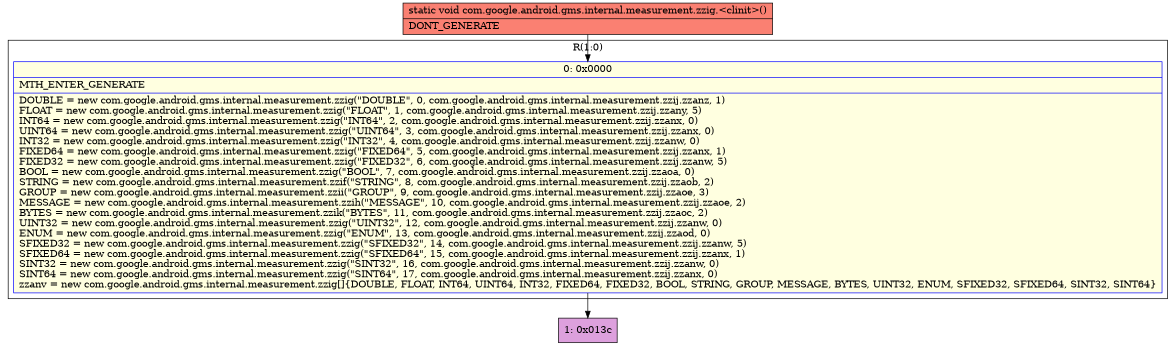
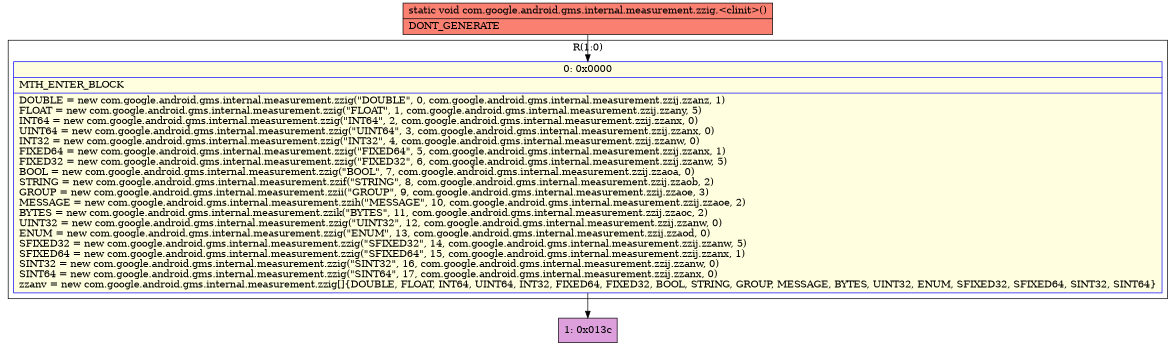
(82, 85) -> (72, 85)
